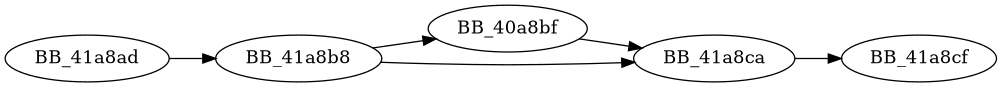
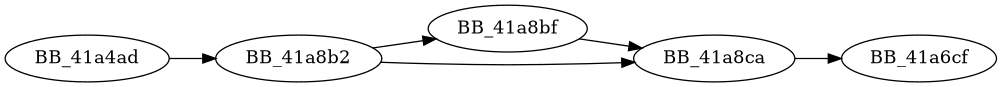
(508, 29) -> (508, 29)
(87, 58) -> (87, 58)
(299, 58) -> (299, 58)
(919, 58) -> (919, 58)
